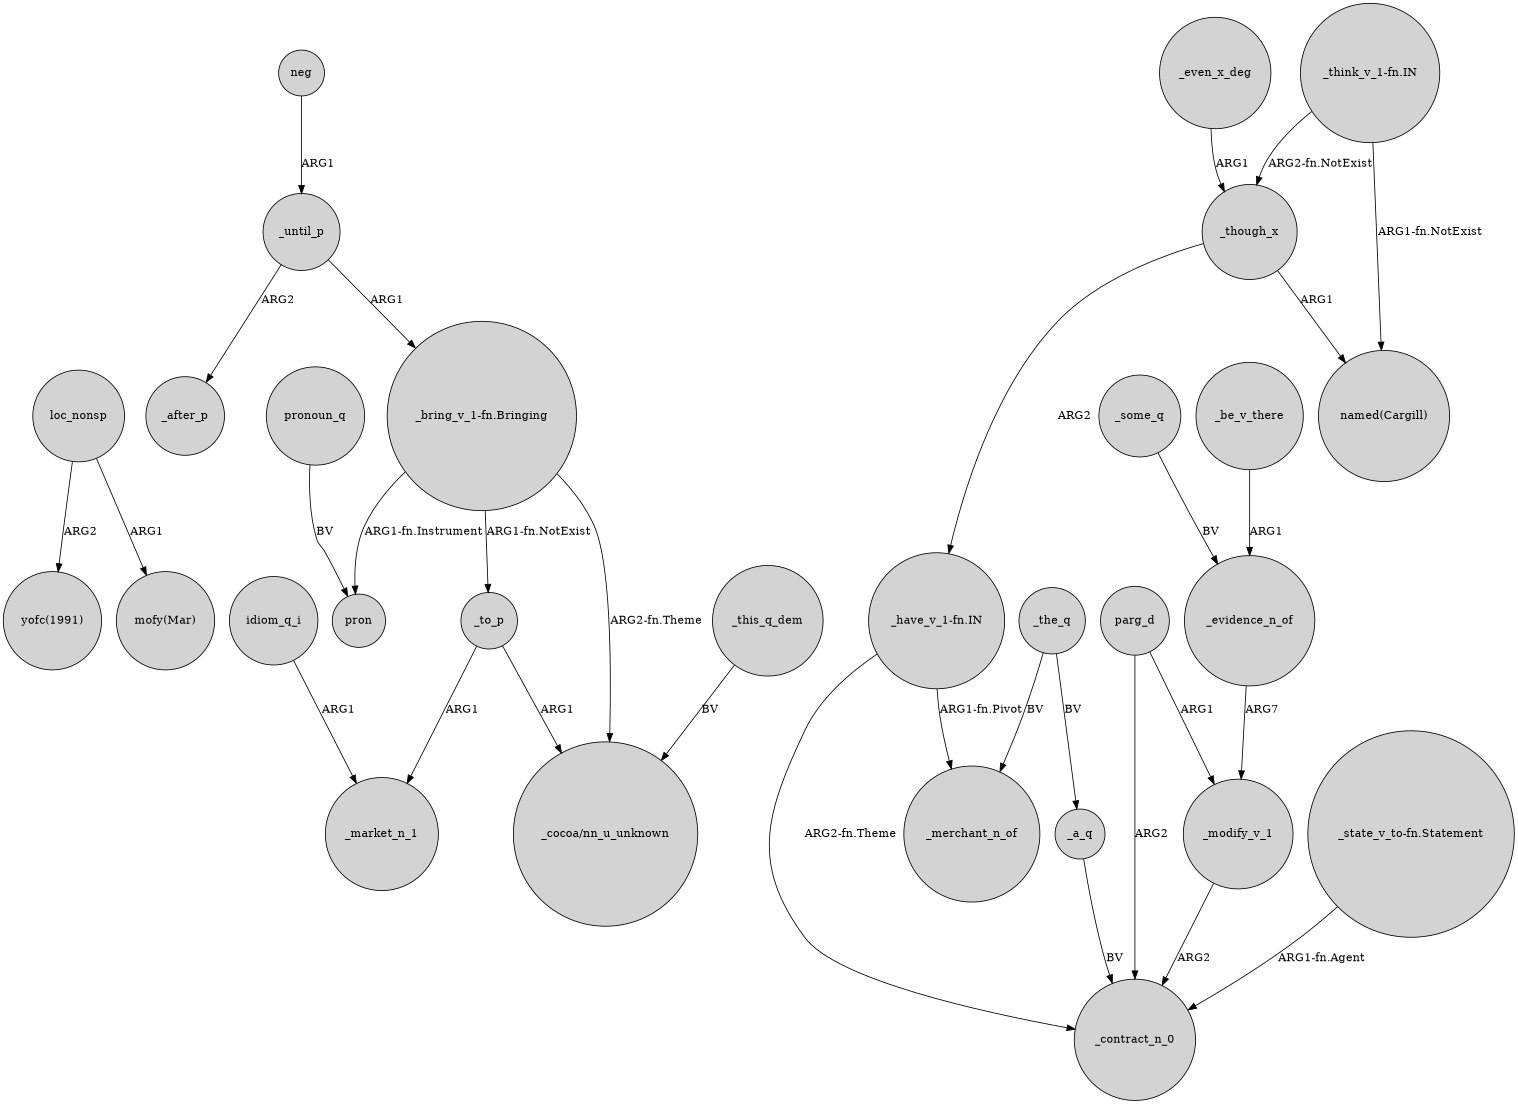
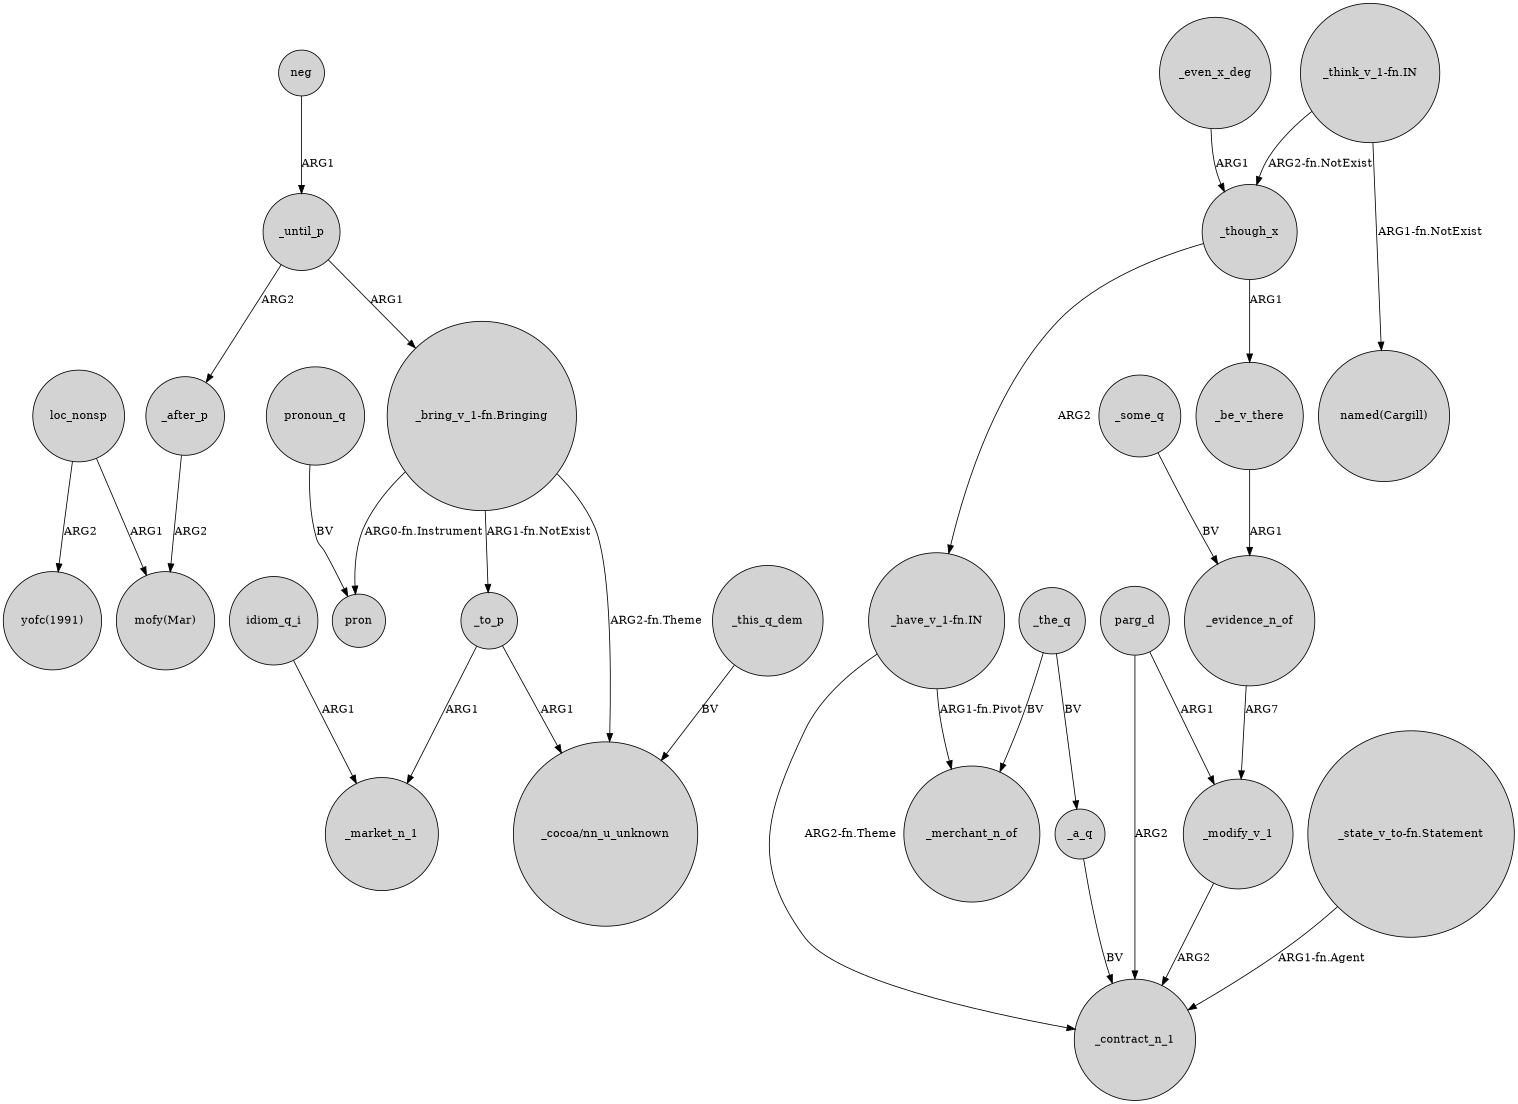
(1309, 313) -> (1250, 317)
none -> (176, 509)
(424, 532) -> (424, 532)
(1135, 1040) -> (1135, 1040)
